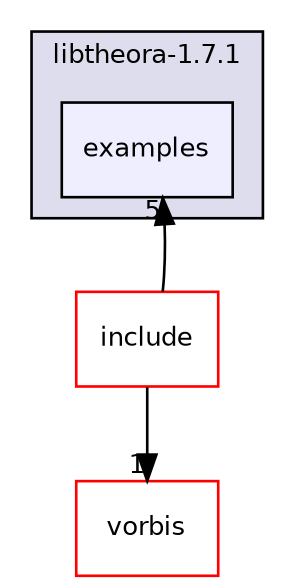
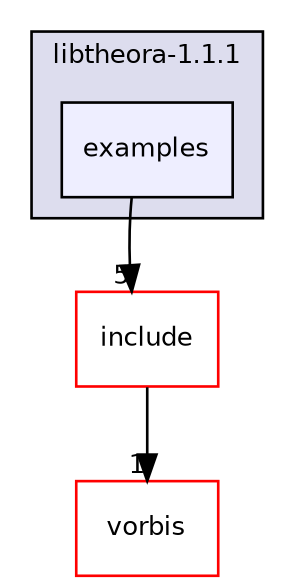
(147, 57) -> (147, 57)
(165, 258) -> (130, 235)
